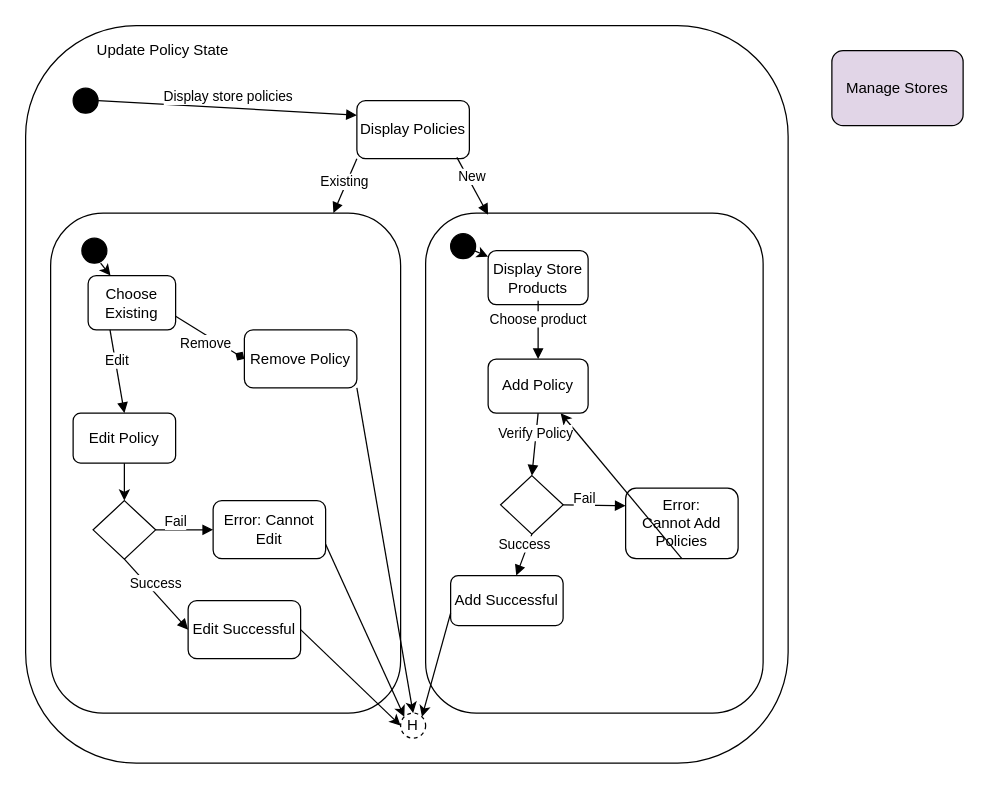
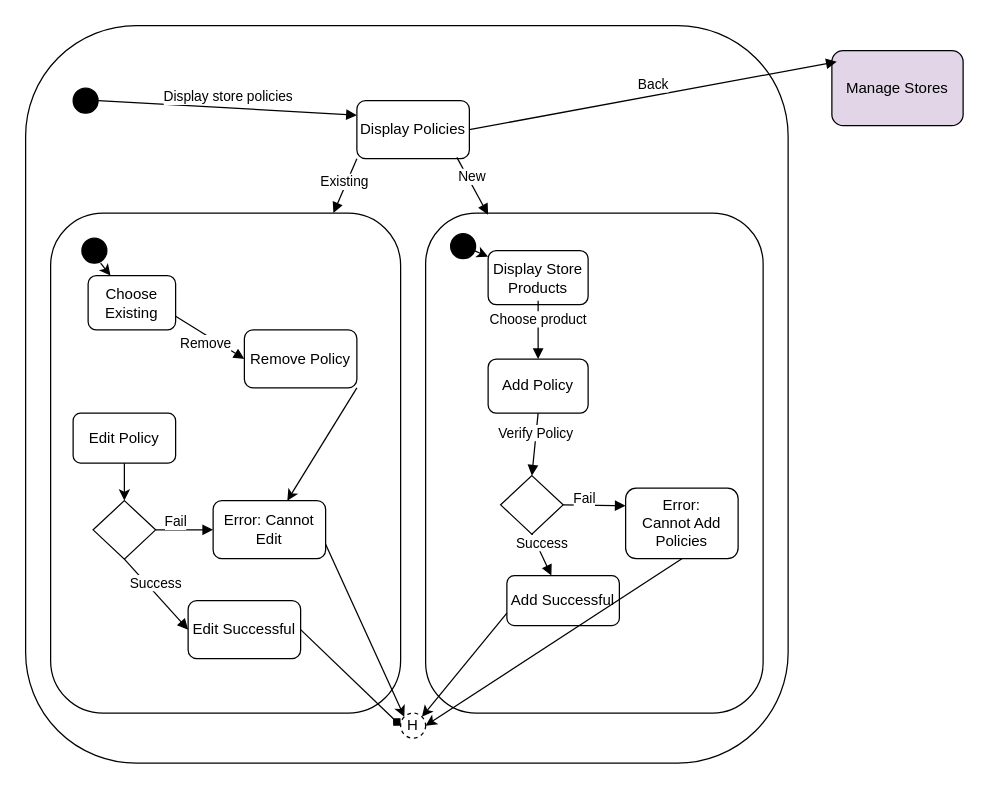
(163, 51) -> none
none -> (648, 97)
(234, 353) -> (234, 352)
(116, 366) -> none
(624, 489) -> (558, 640)
(384, 547) -> (324, 441)
(507, 601) -> (563, 601)
(393, 719) -> (393, 718)
